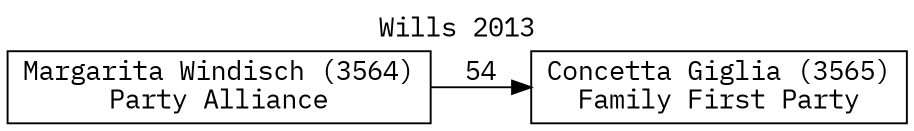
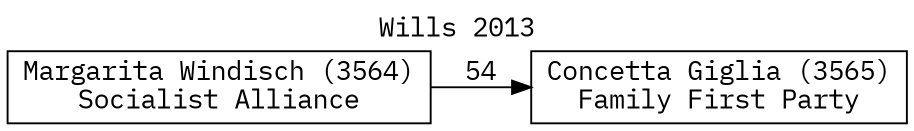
(219, 87) -> (219, 87)
